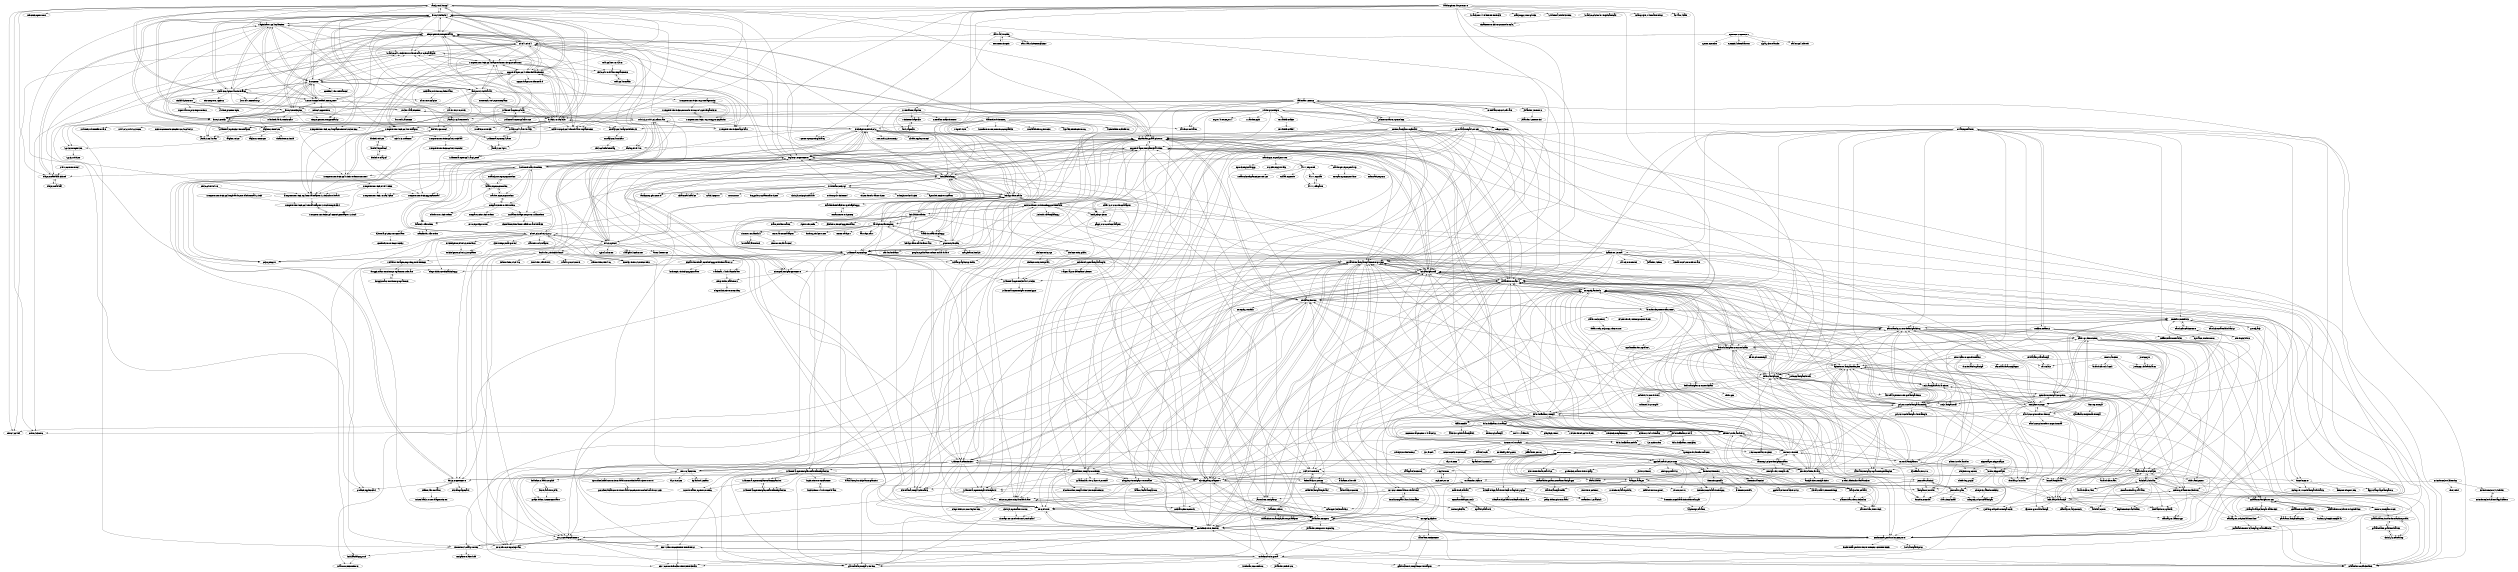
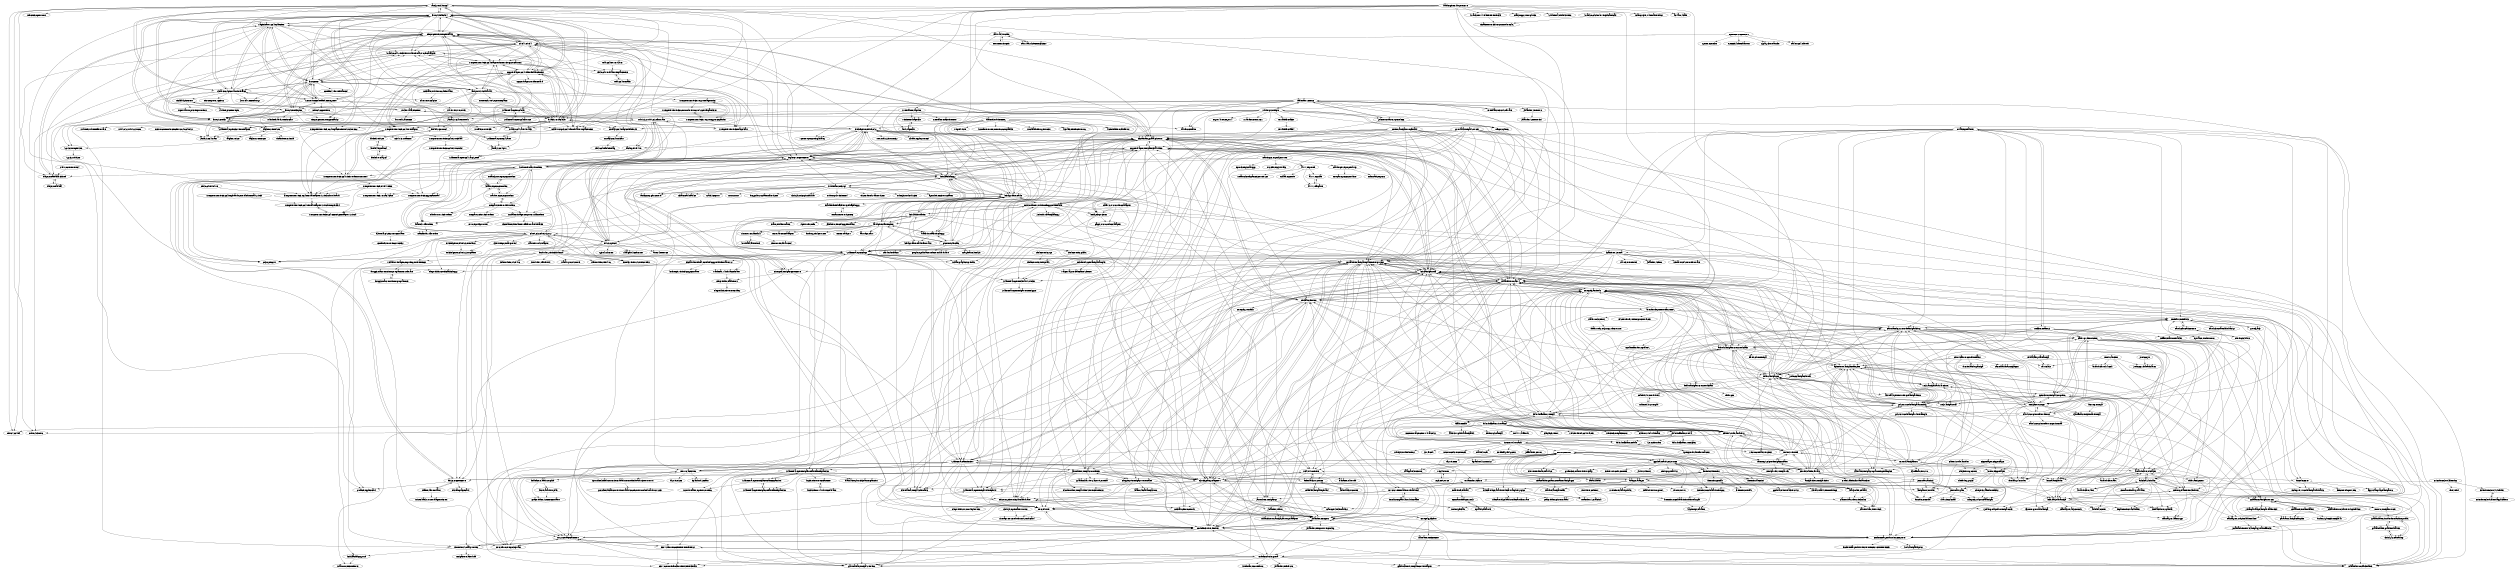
none -> (1288, 105)
(1253, 120) -> (1253, 120)
(1189, 129) -> (1189, 129)
(1808, 371) -> (1838, 352)
none -> (1616, 471)
